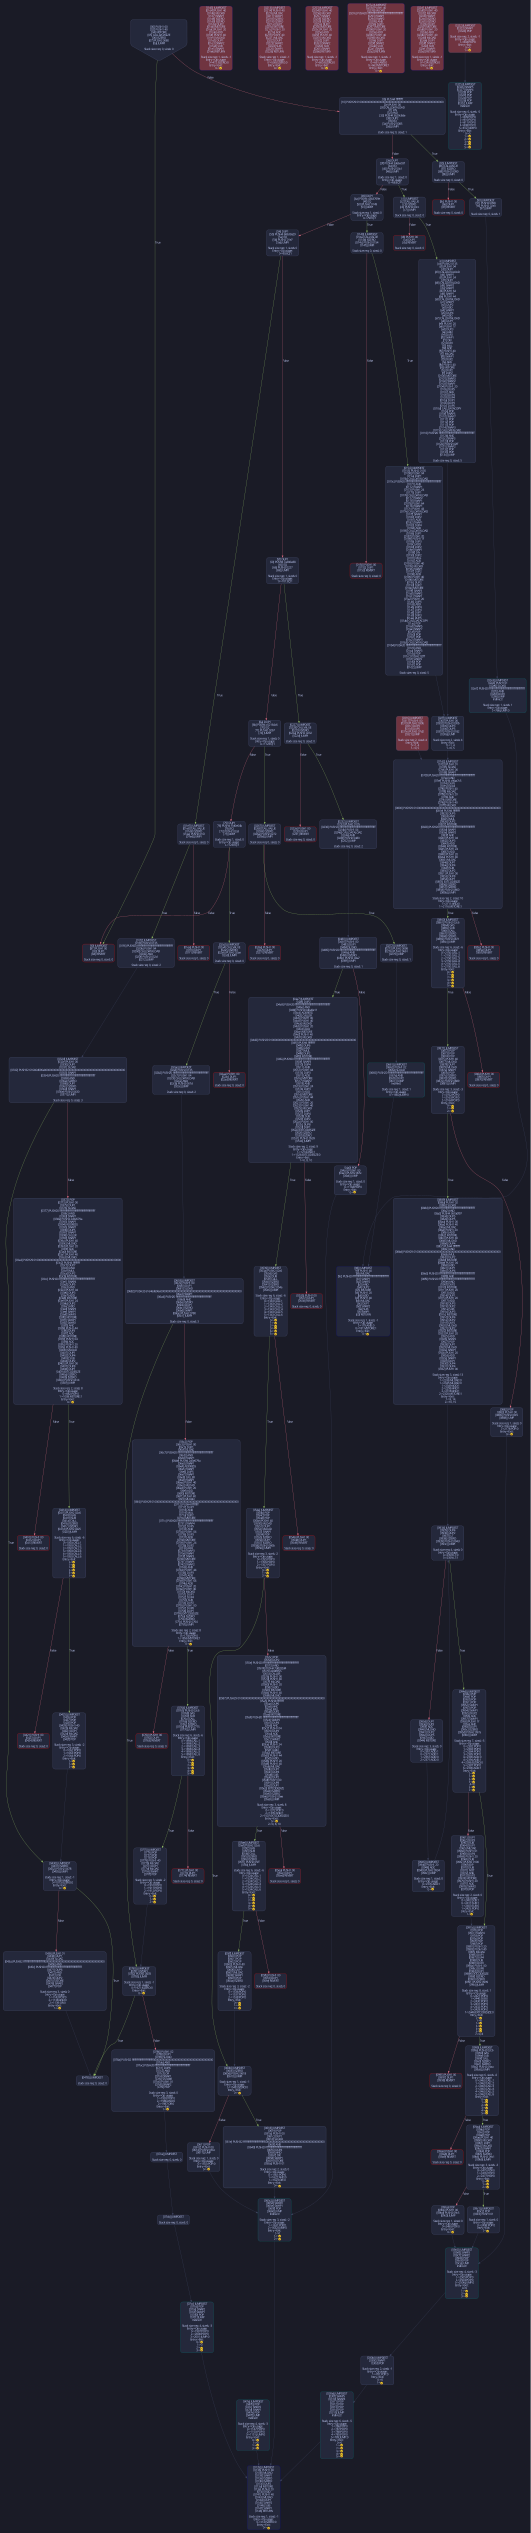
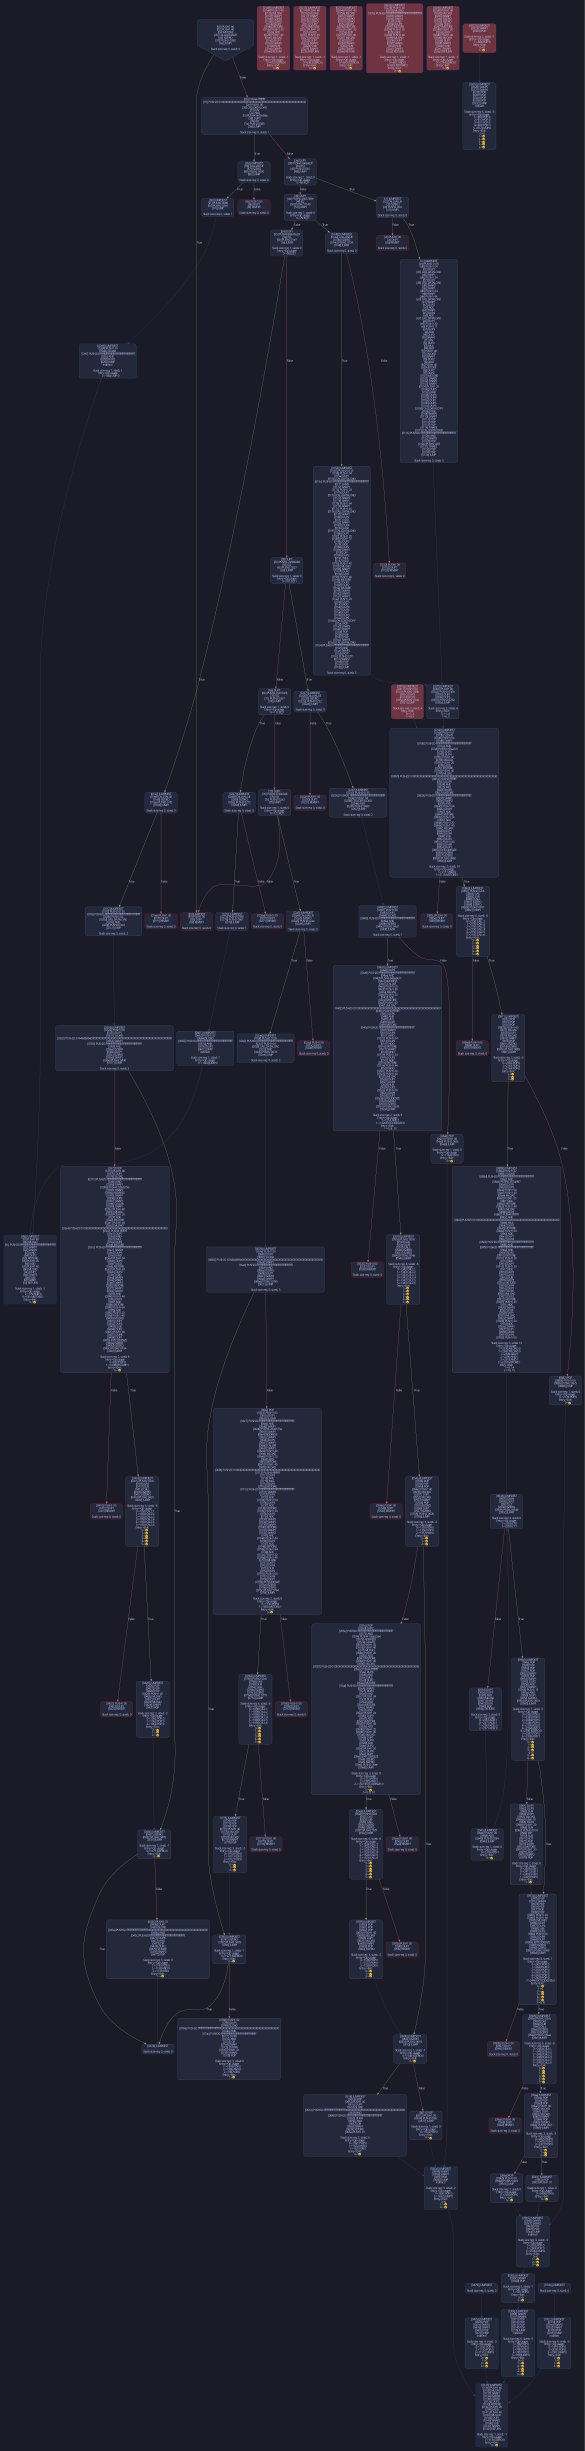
(167, 2157) -> none
none -> (482, 2288)
